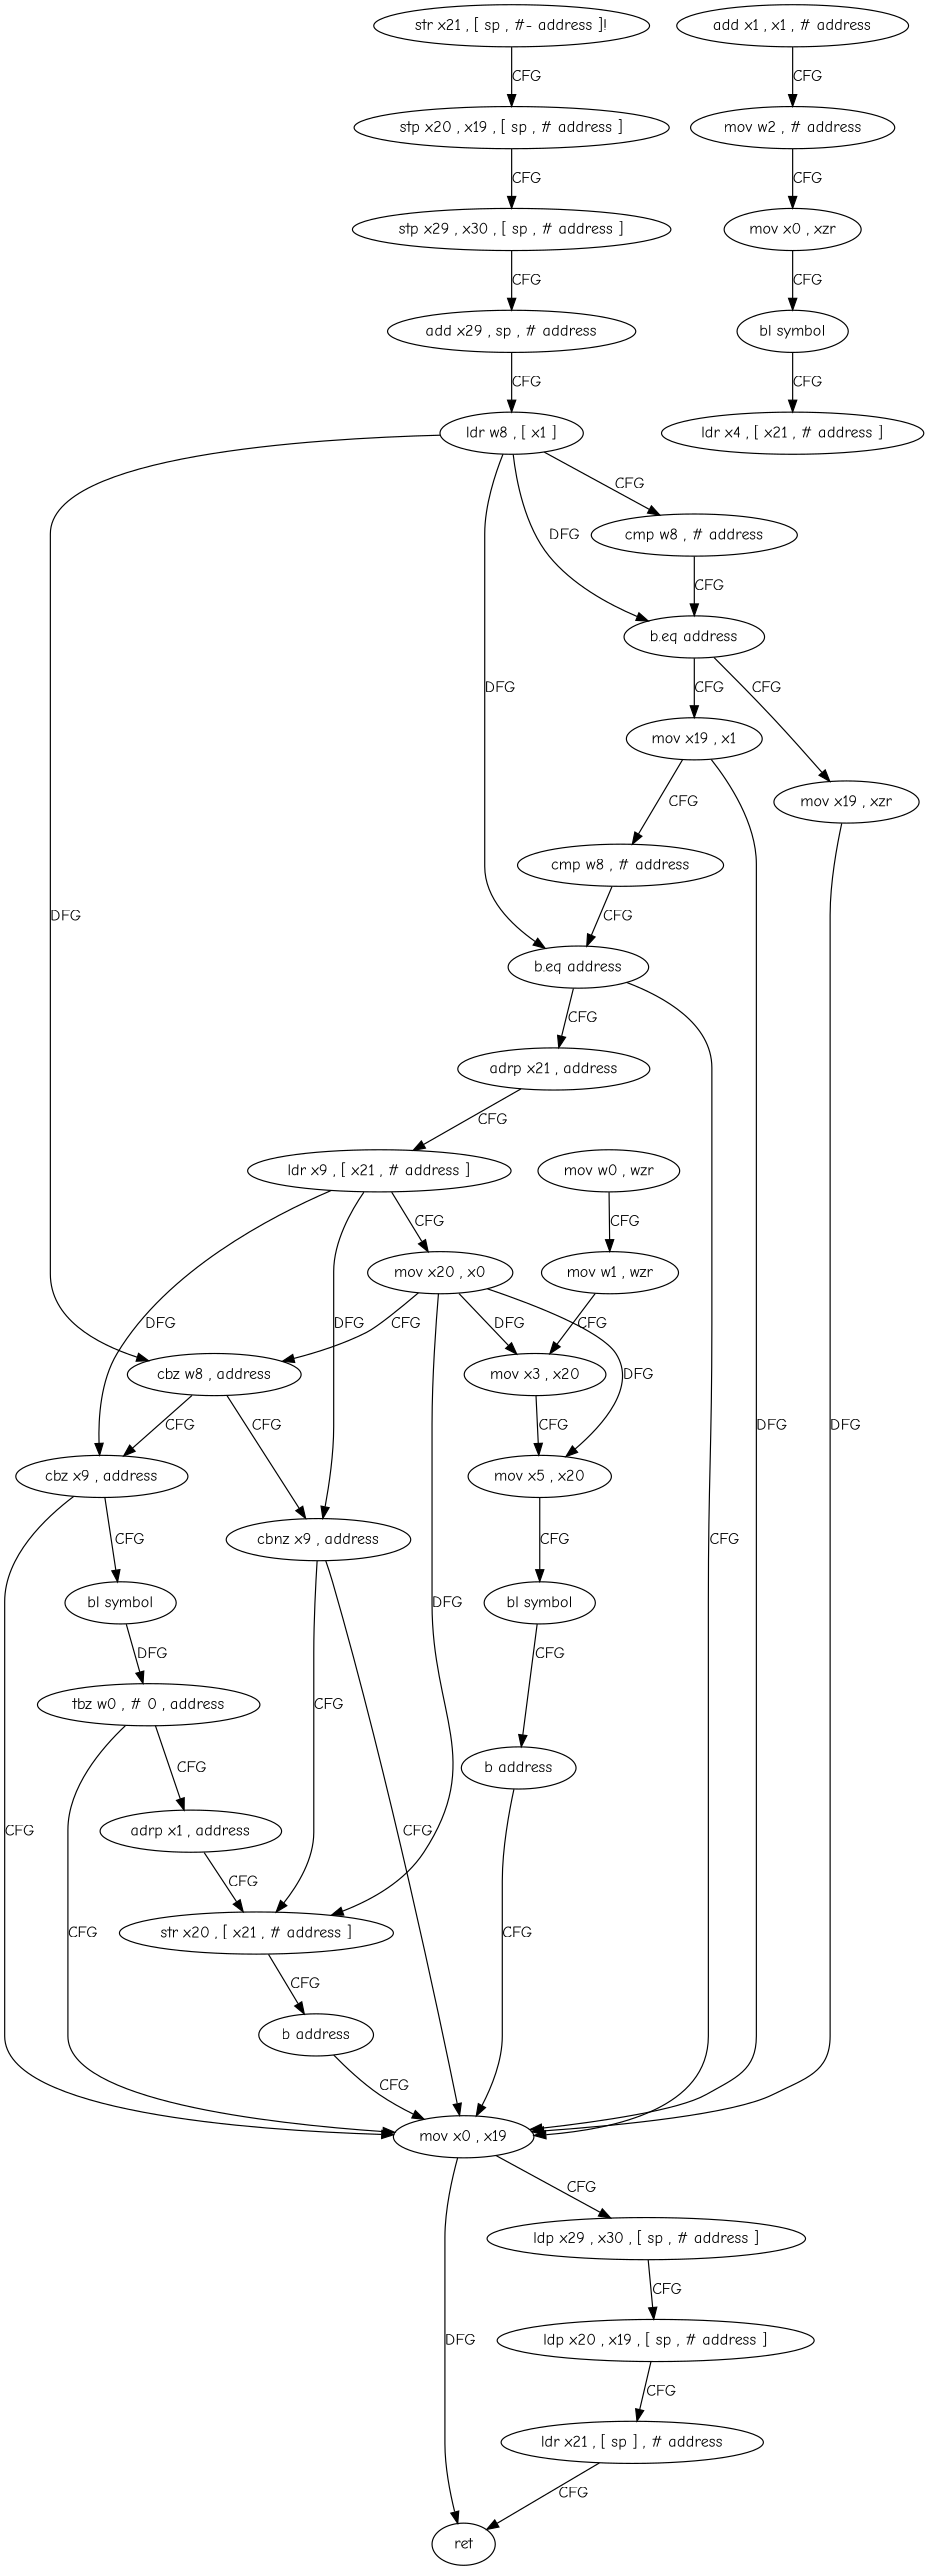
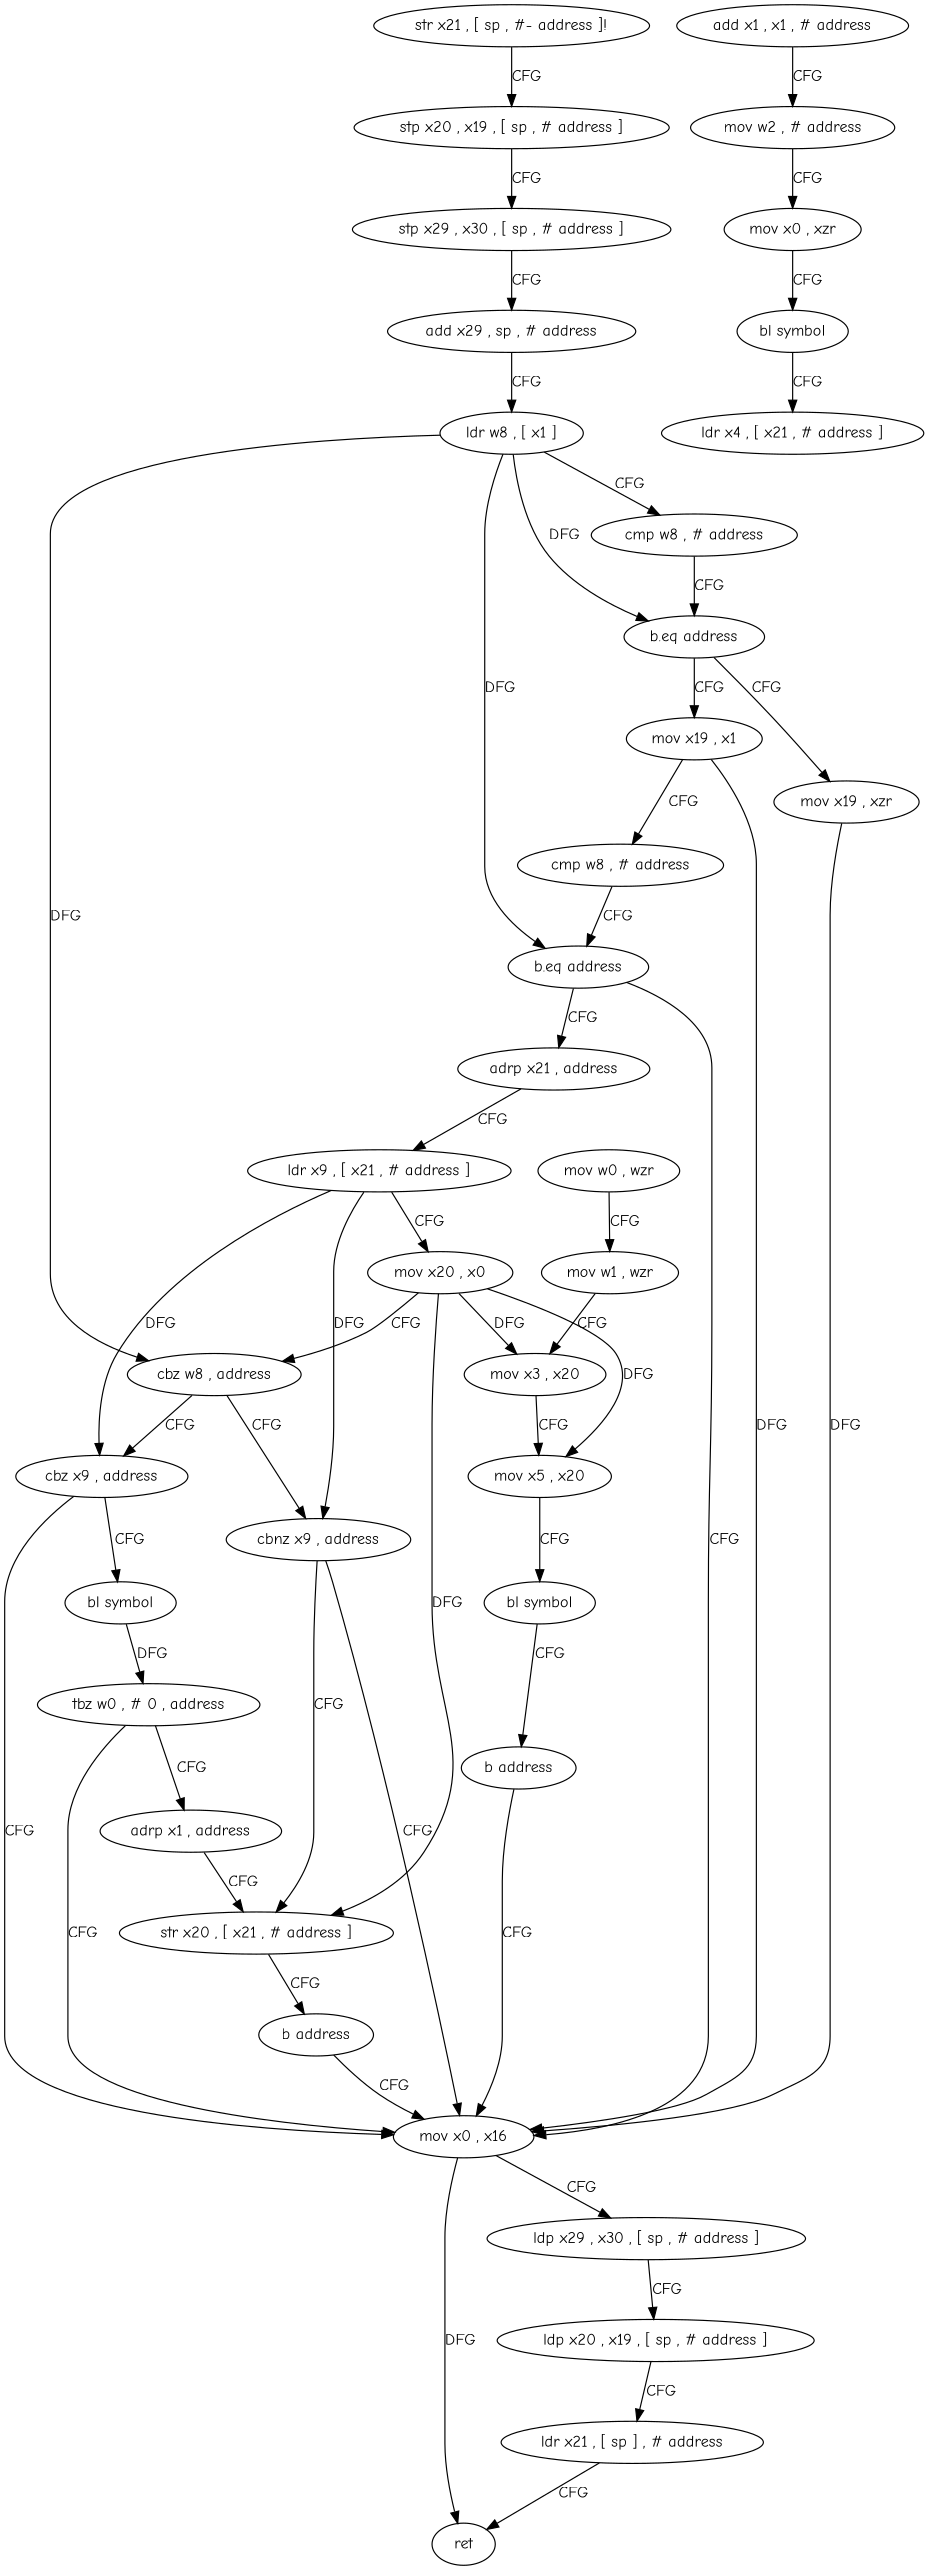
(464, 2137) -> (464, 2137)
